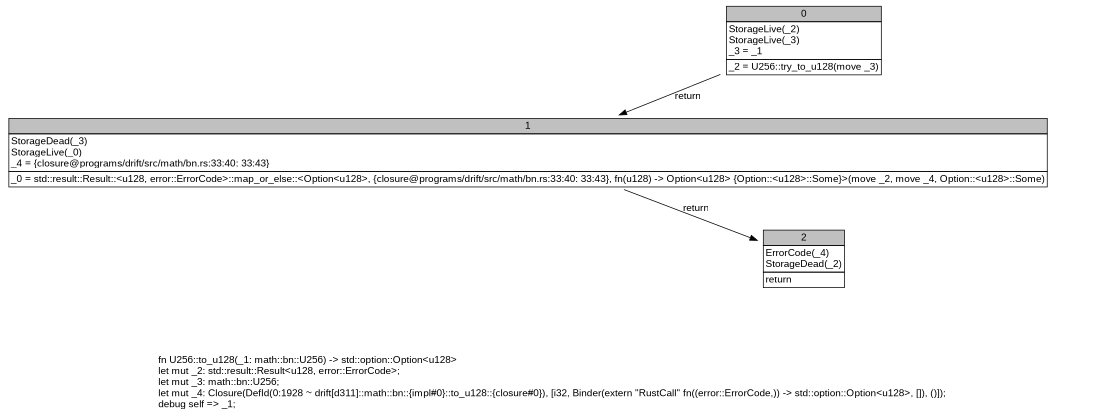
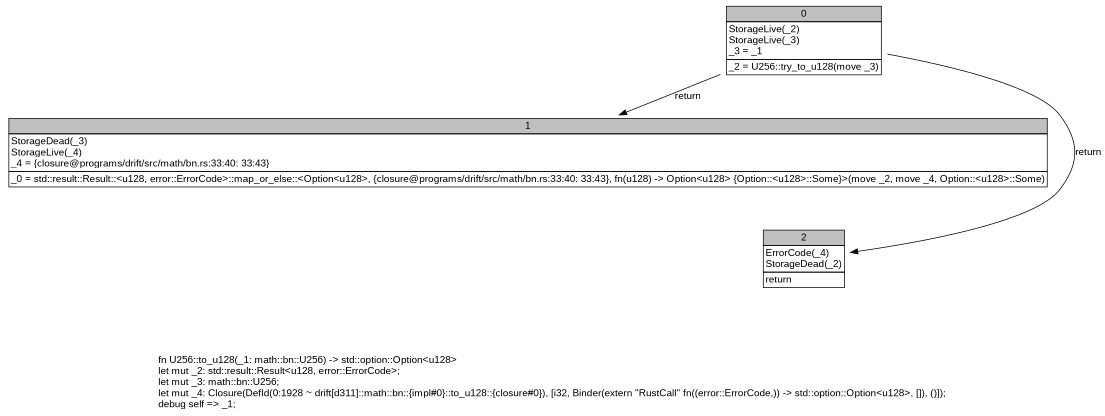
(47, 152) -> (47, 152)
(687, 214) -> (1072, 166)
